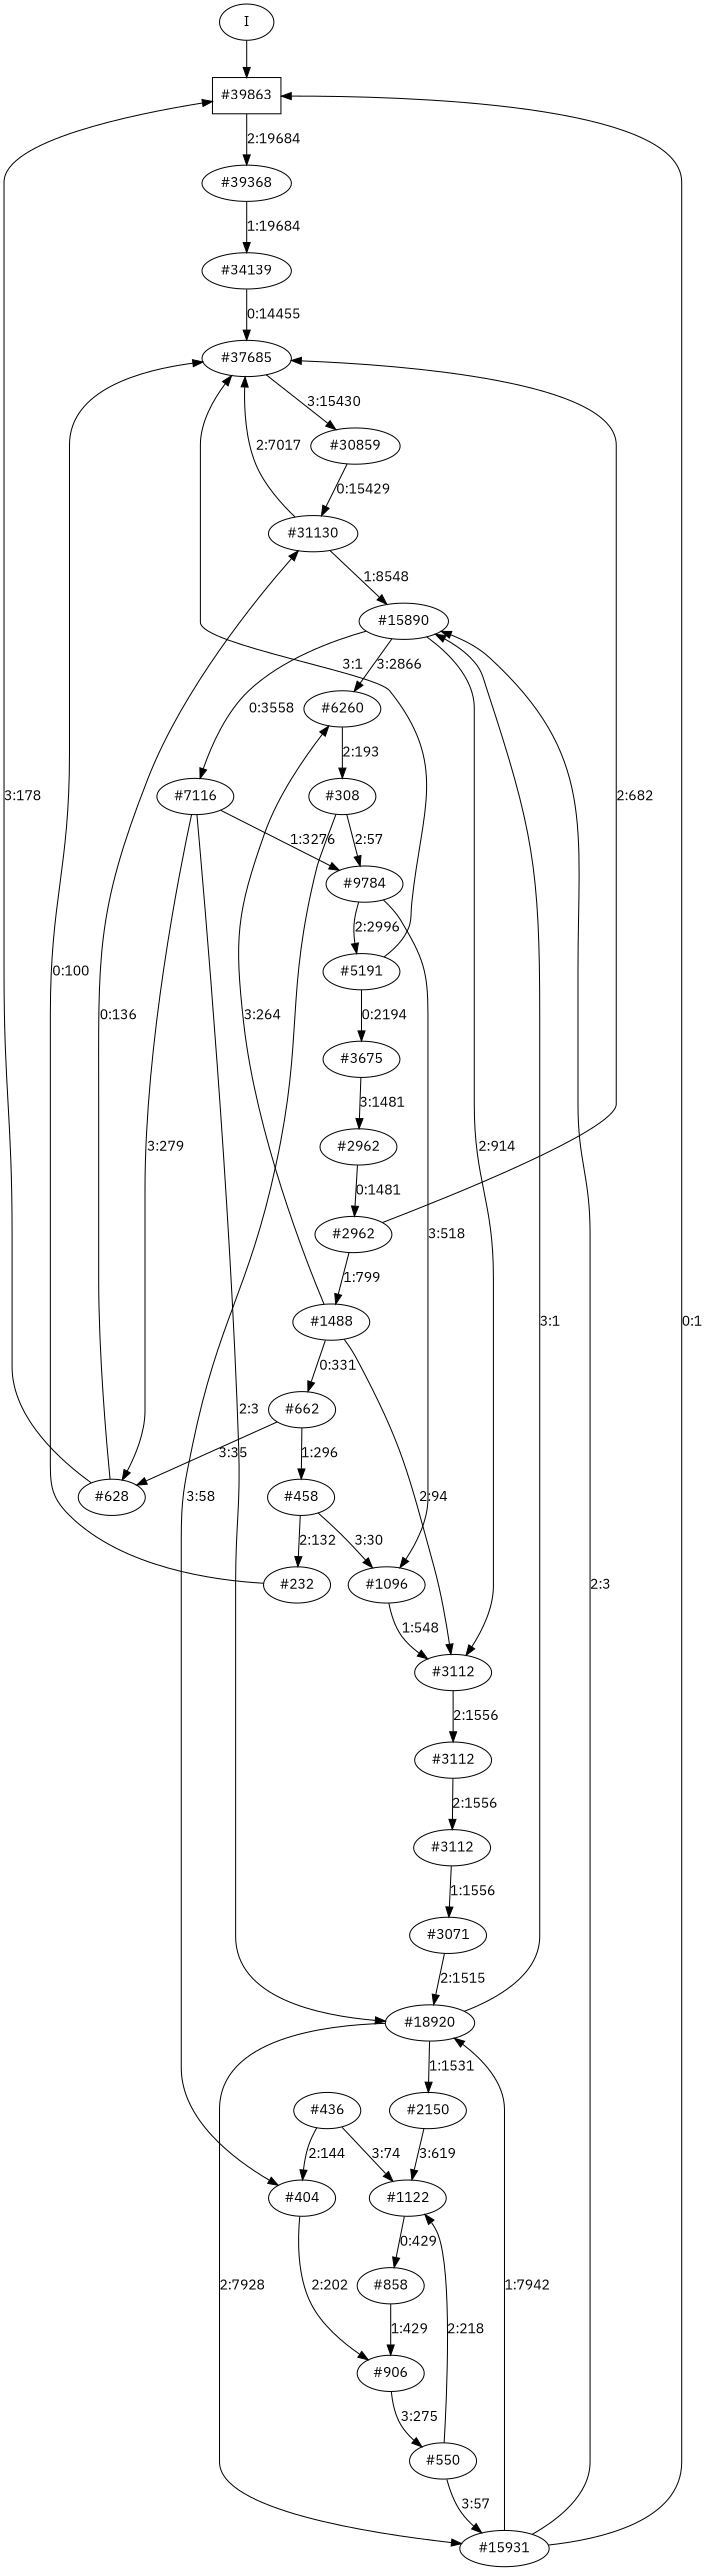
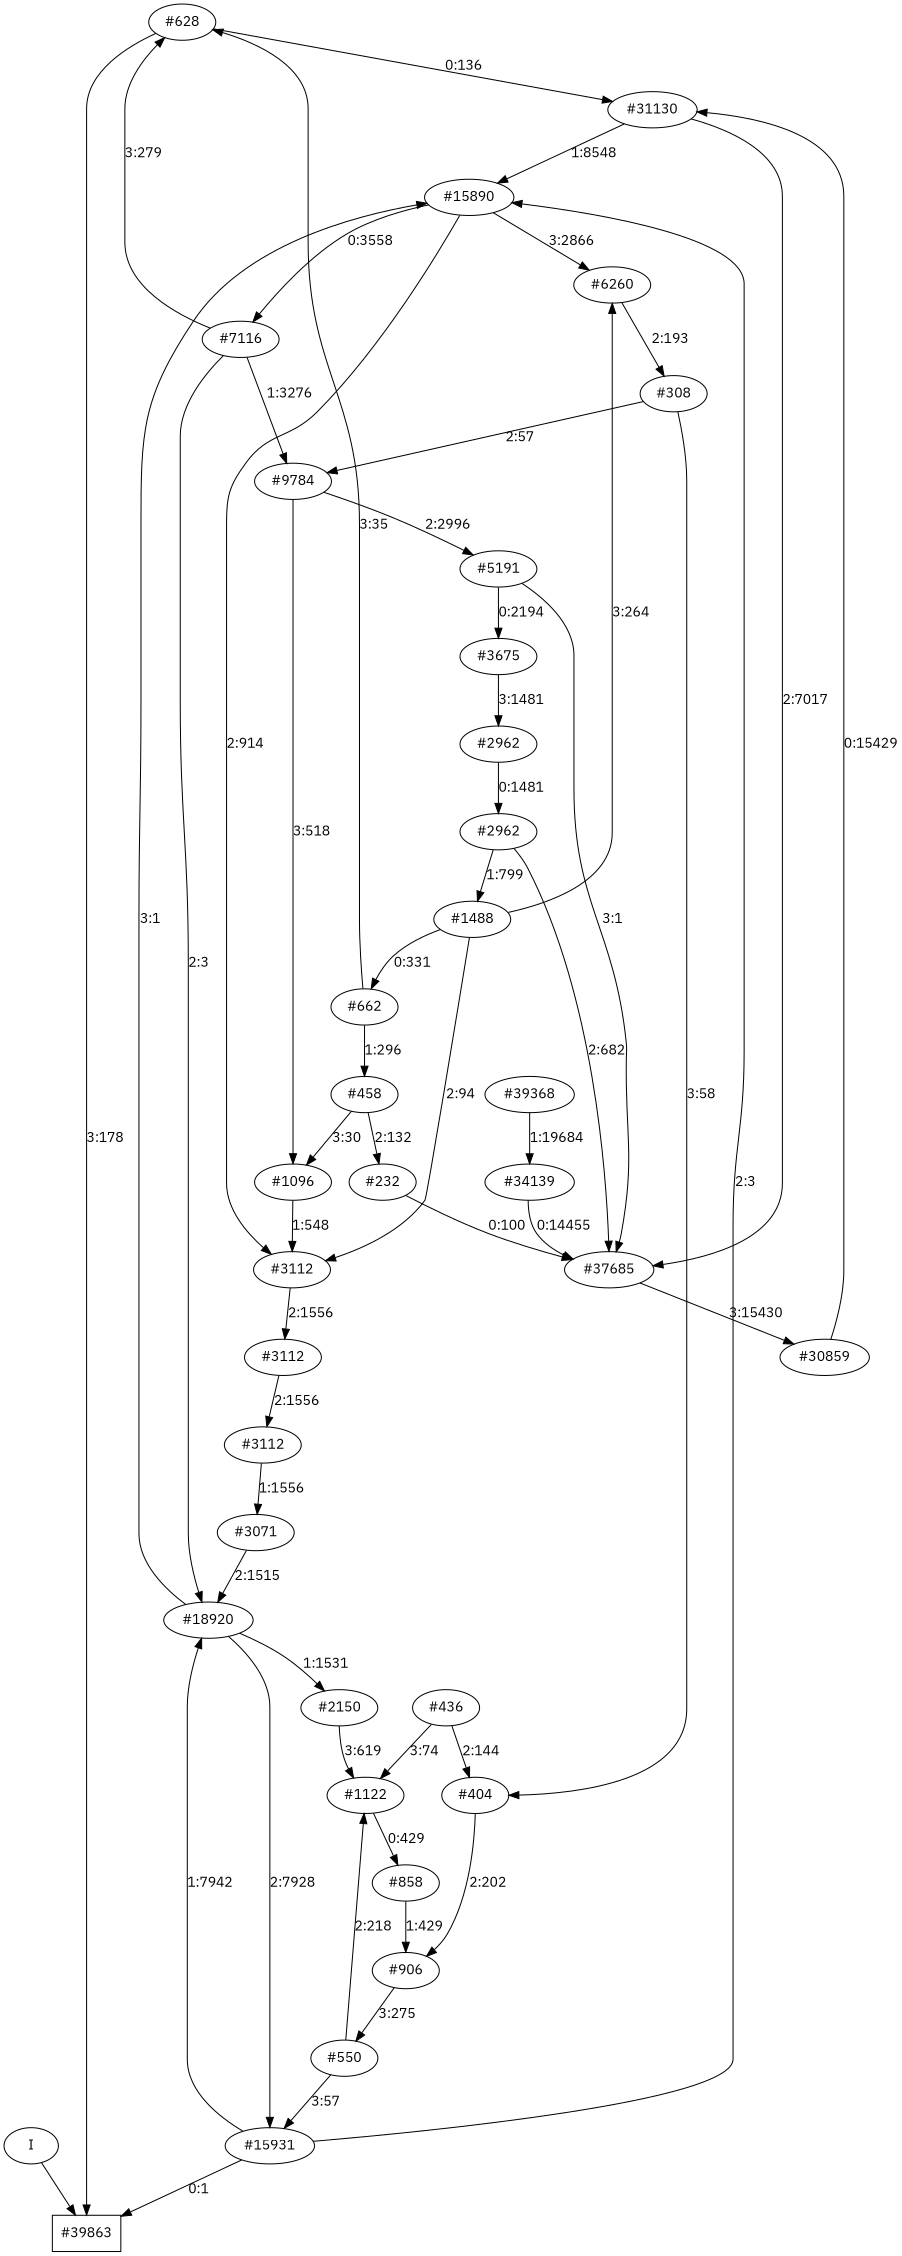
(247, 134) -> none
